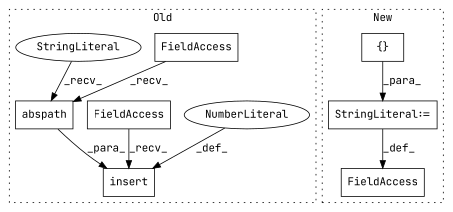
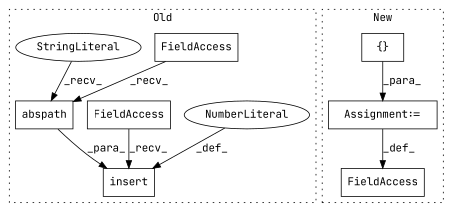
(383, 115) -> (383, 115)
